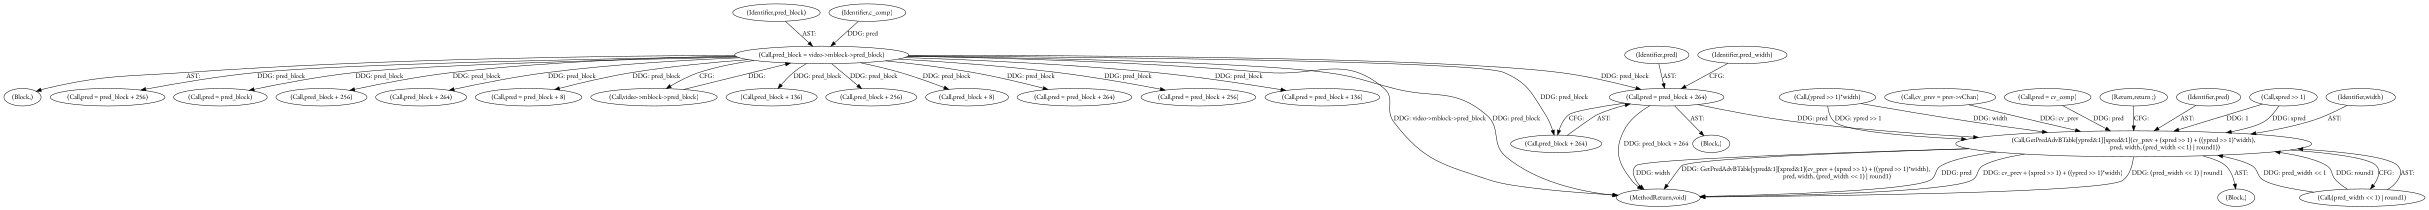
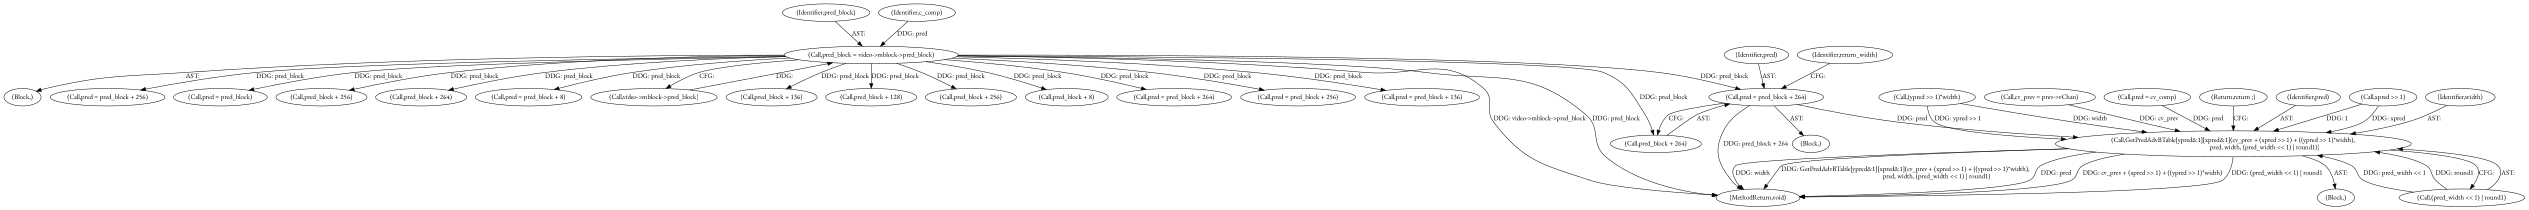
(1742, 55) -> (1845, 55)
none -> (871, 97)
